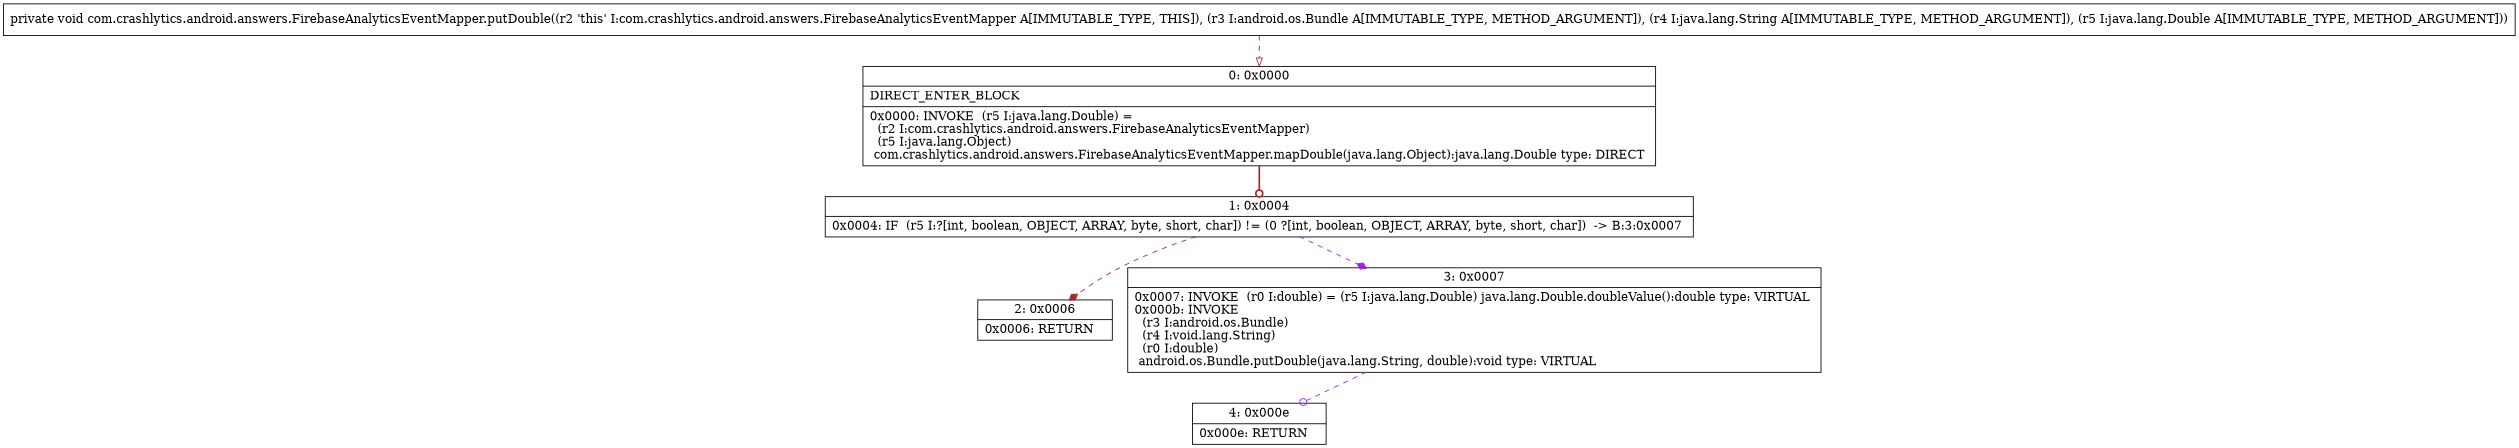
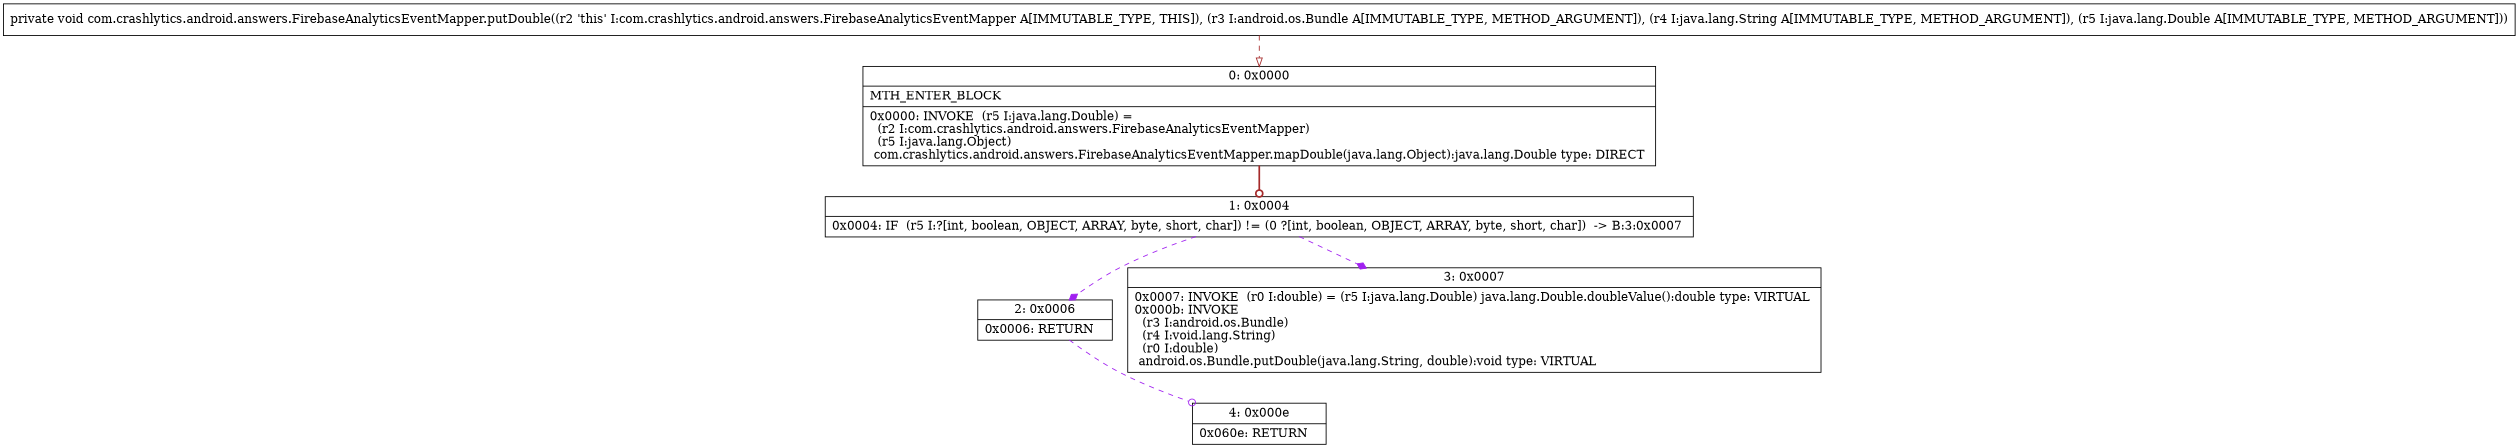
(945, 96) -> (936, 96)
(1134, 261) -> (1134, 261)
(1336, 386) -> (1126, 376)
(1259, 434) -> (1259, 434)
